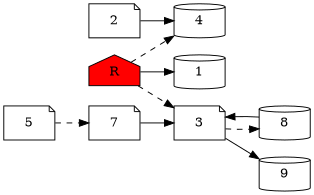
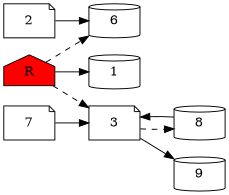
(200, 21) -> (114, 21)
(29, 123) -> none
